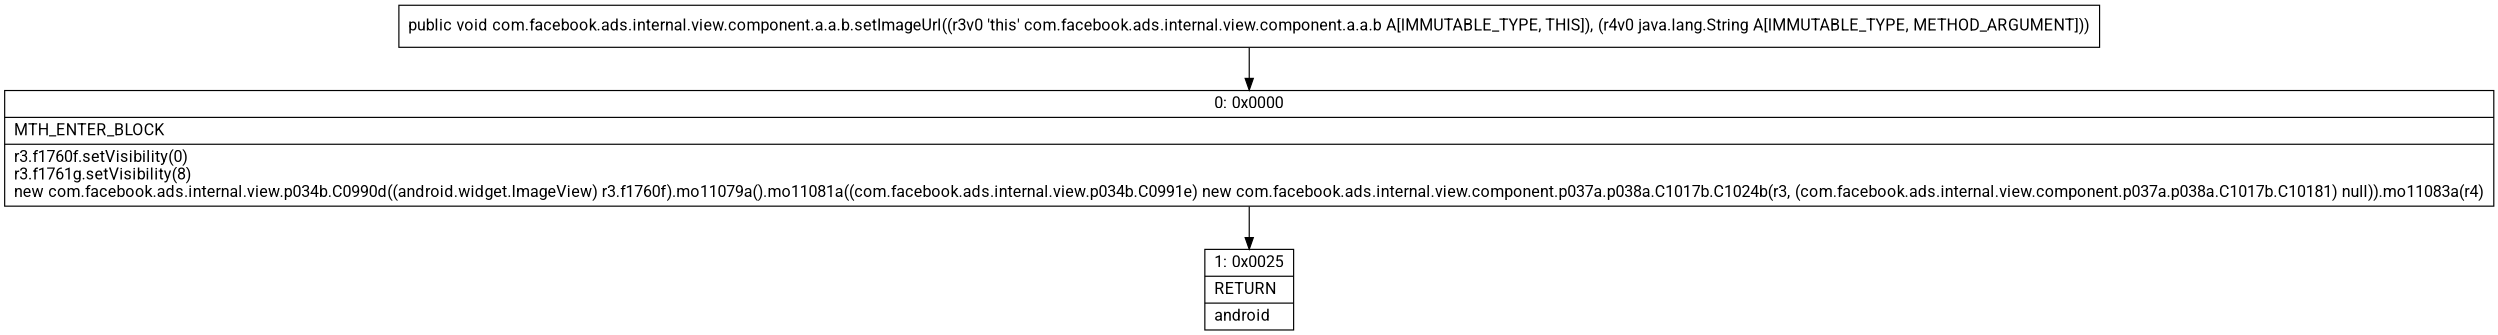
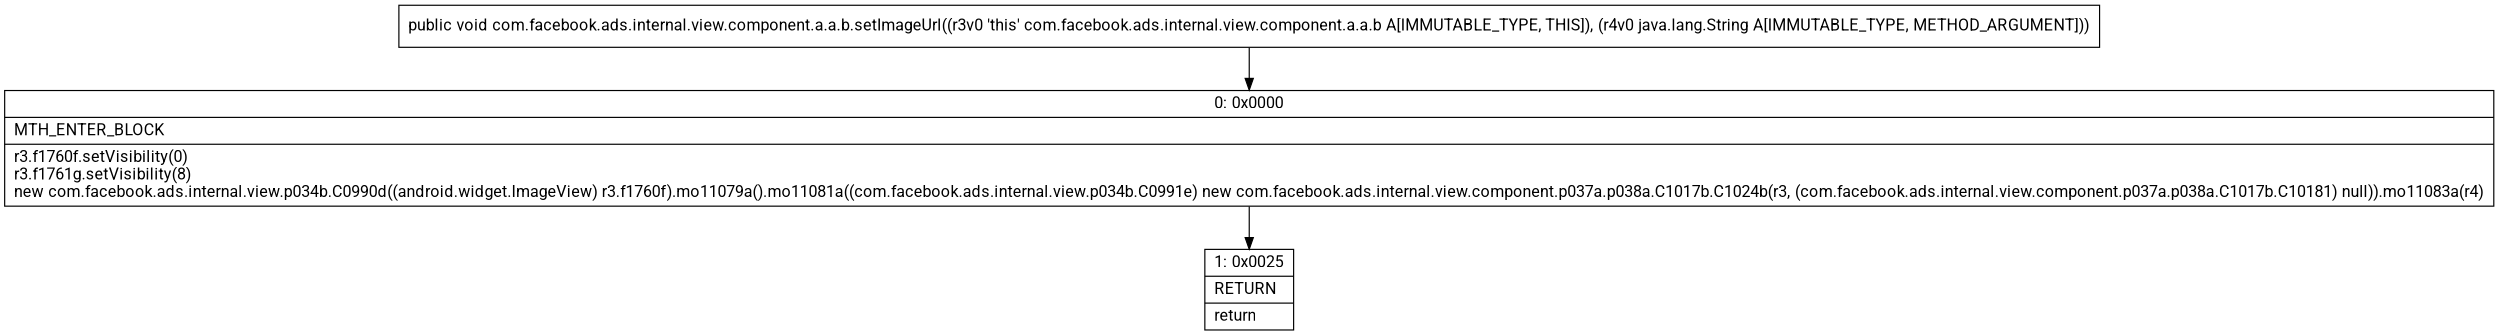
(1243, 316) -> (1236, 316)
